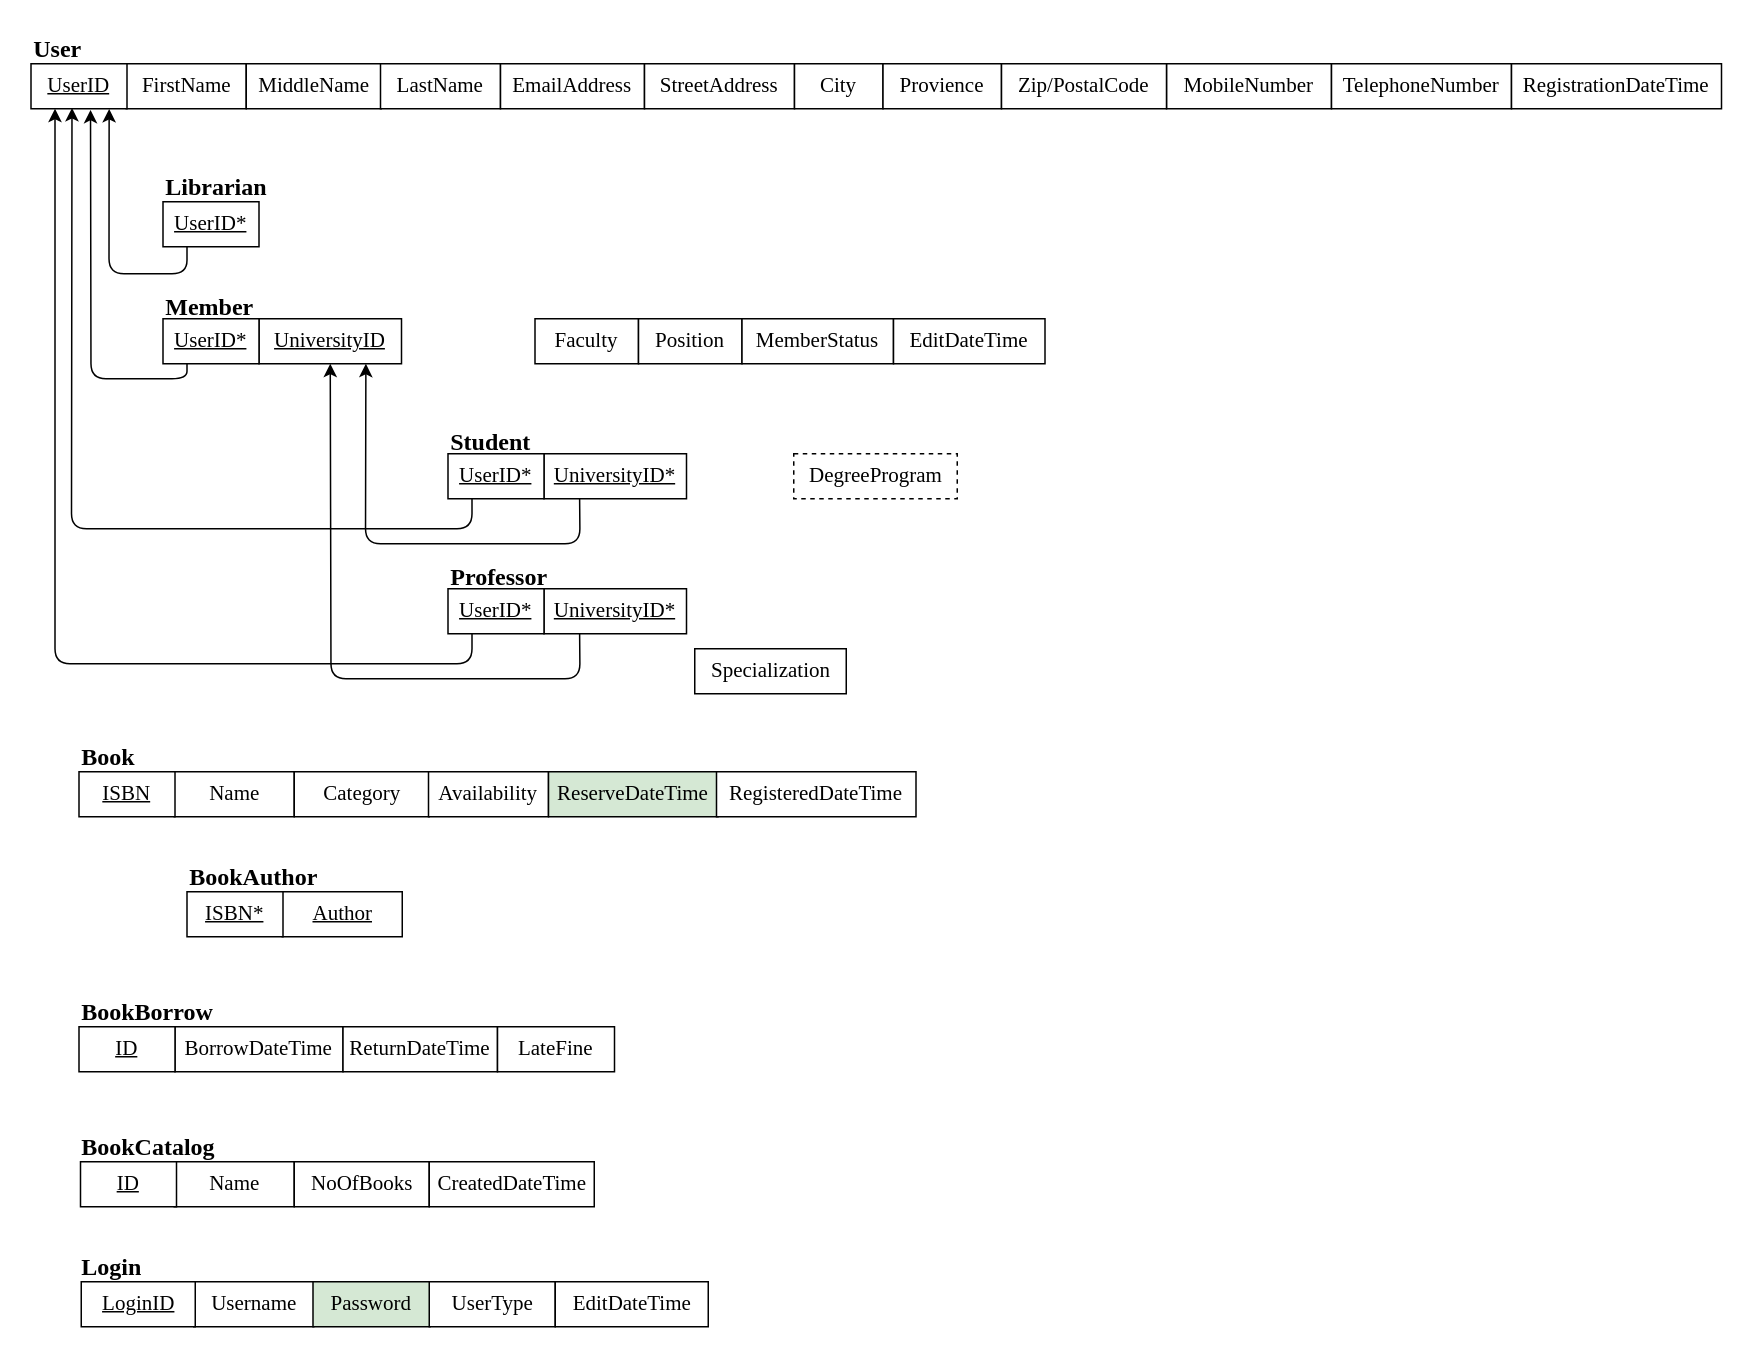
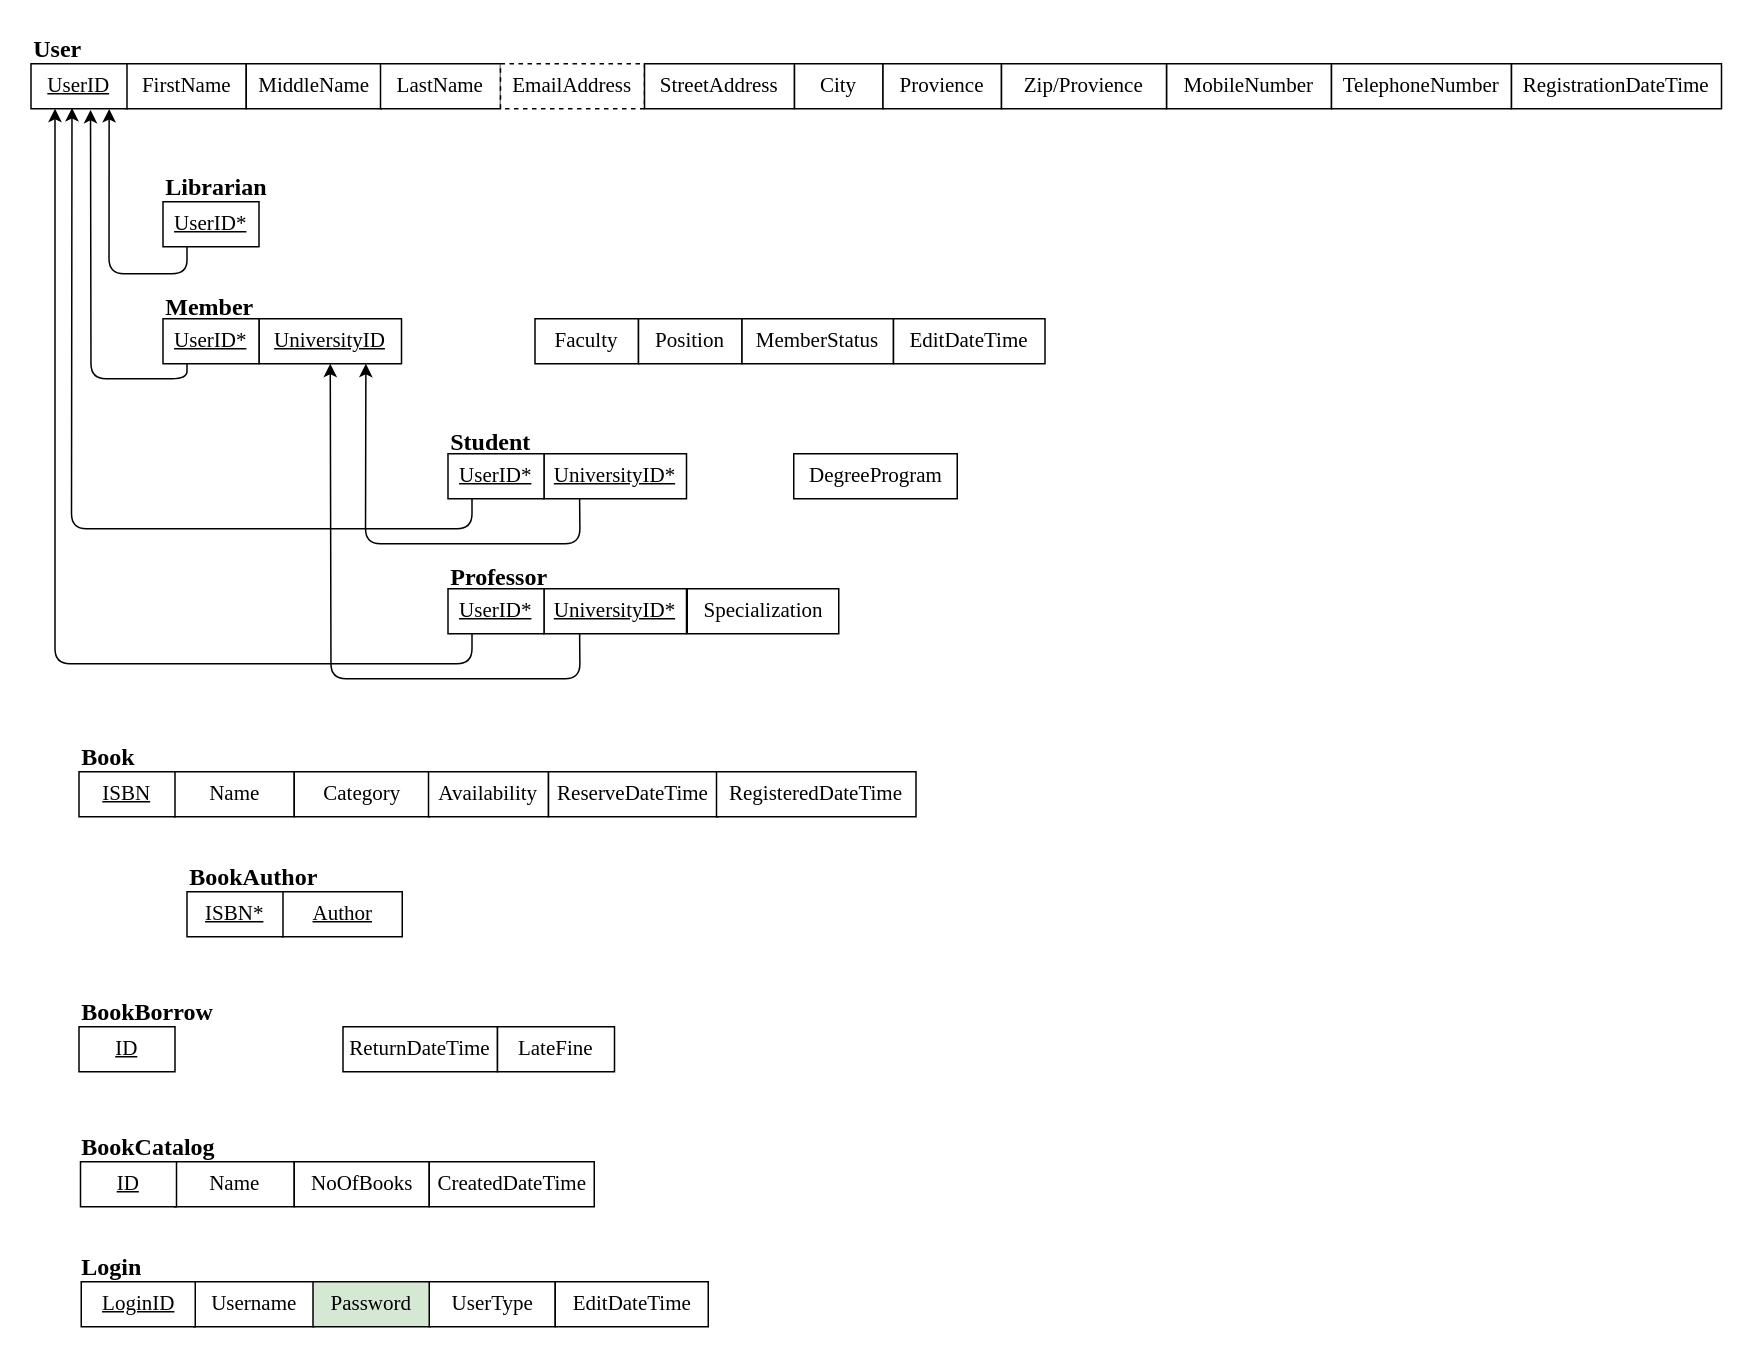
(572, 86) -> (572, 86)
(1084, 86) -> (1084, 86)
(875, 476) -> (875, 476)
(770, 671) -> (763, 611)
(633, 794) -> (633, 794)
(259, 1049) -> none
